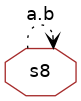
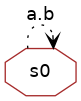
(41, 72) -> (41, 72)
